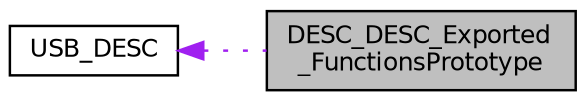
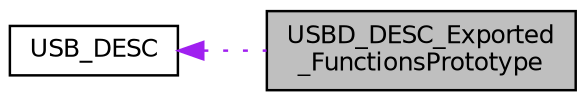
(421, 51) -> (421, 51)
